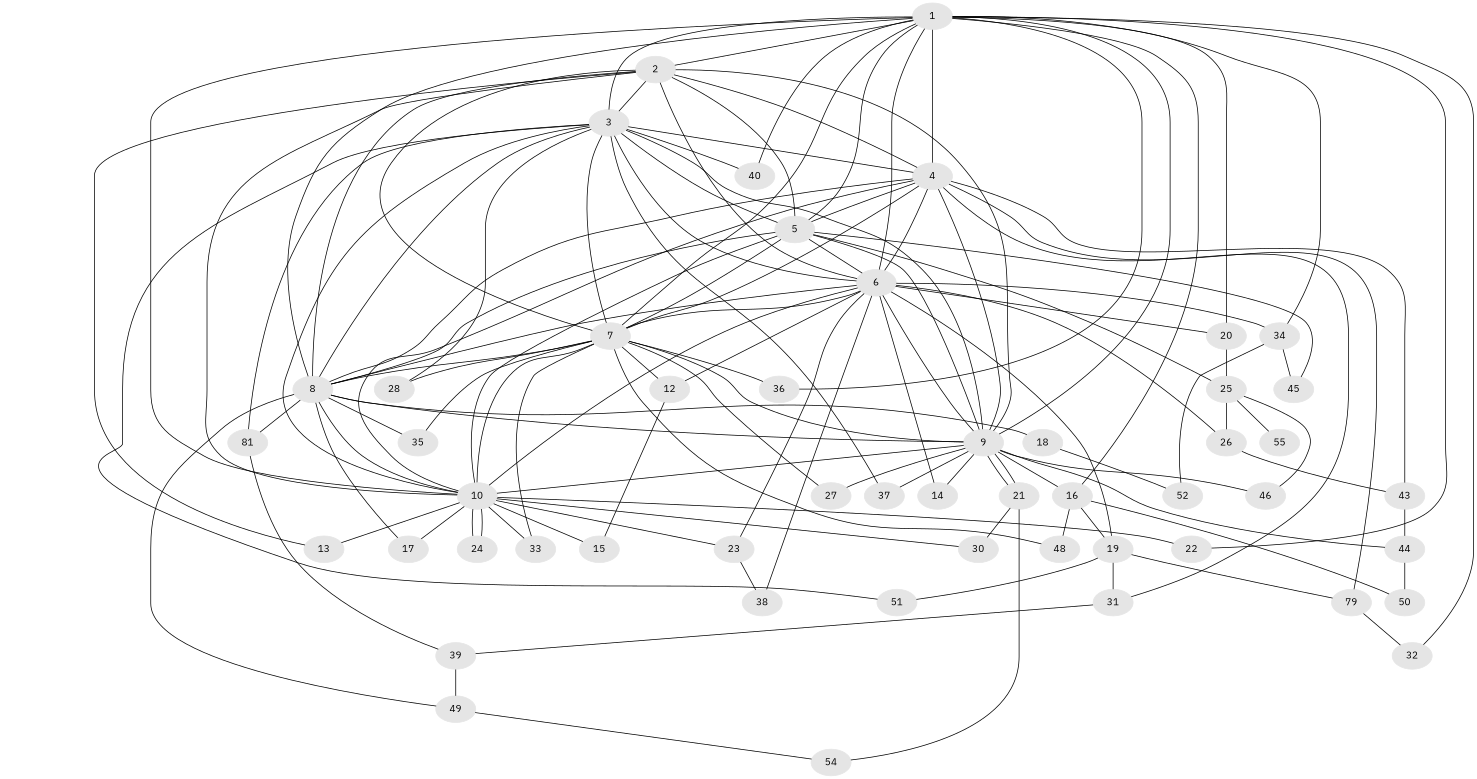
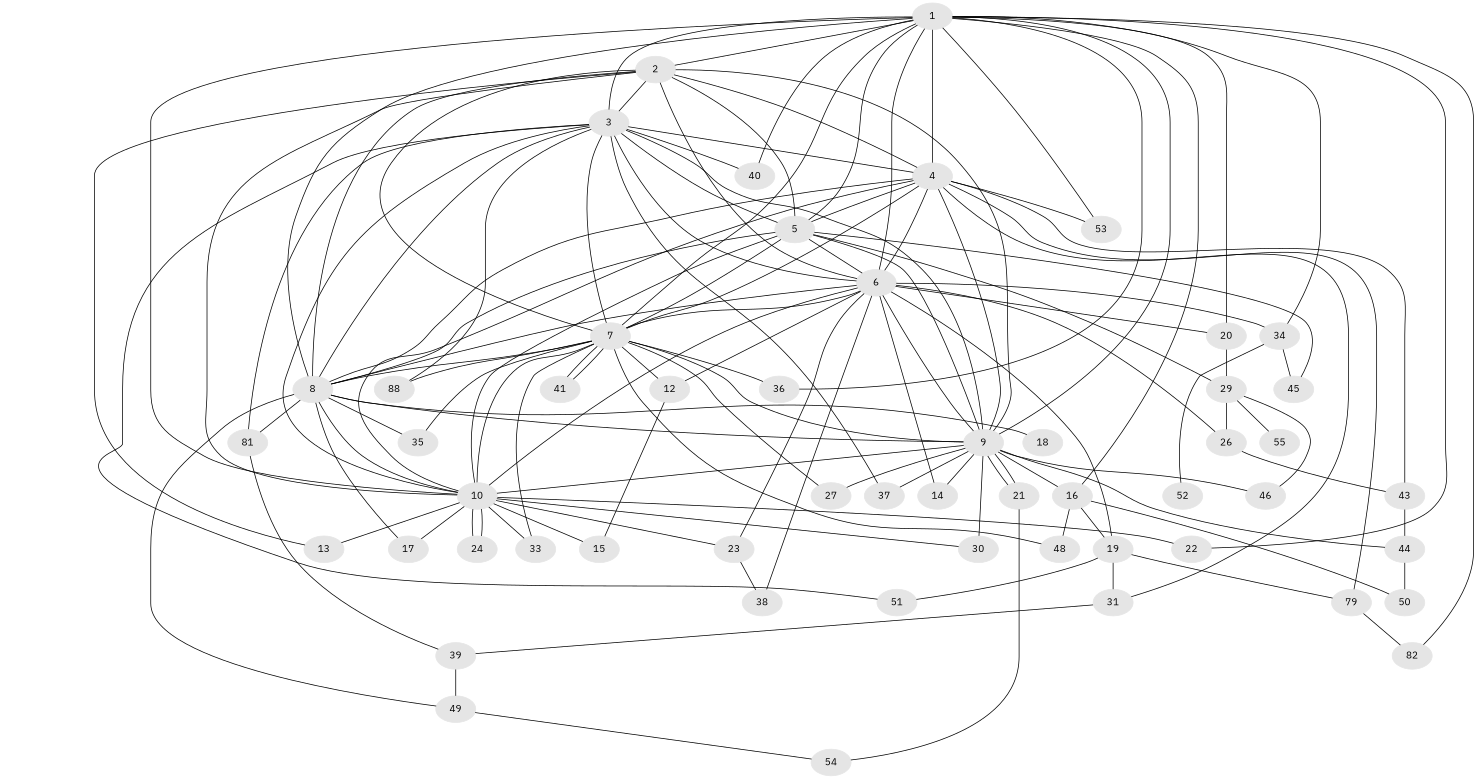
none -> (1101, 229)
(394, 389) -> (394, 389)
none -> (560, 389)
(1226, 389) -> (1226, 389)
(1108, 466) -> none
(995, 527) -> (981, 496)
(1412, 656) -> (1412, 656)
